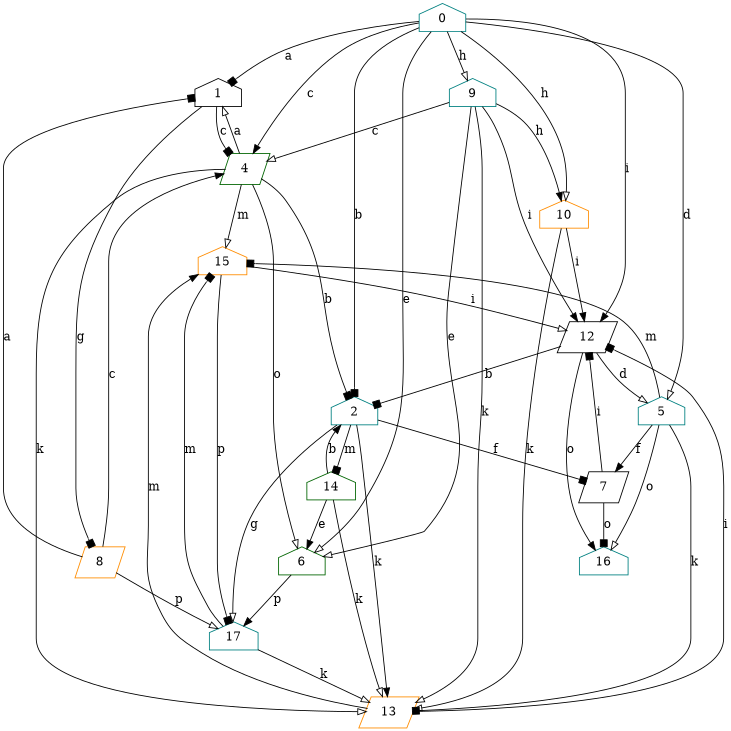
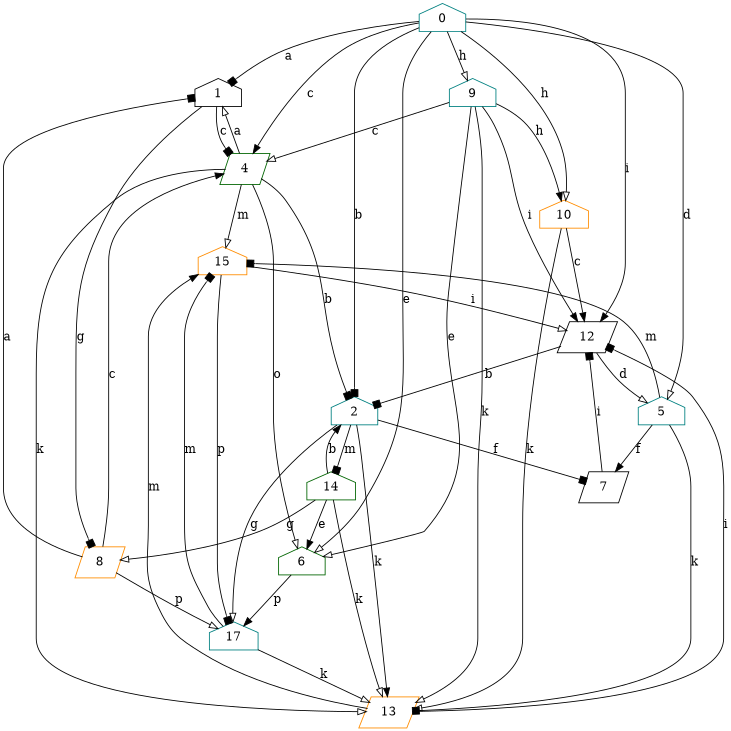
(577, 262) -> (577, 262)
none -> (226, 542)
(604, 562) -> none
